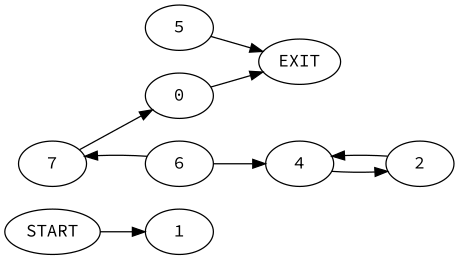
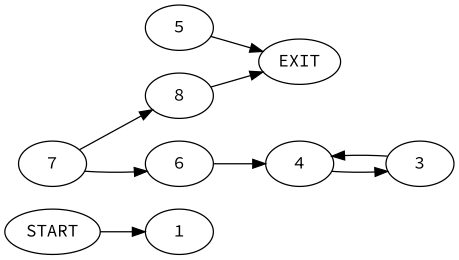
(179, 96) -> (179, 96)
(122, 155) -> (110, 172)
(420, 164) -> (420, 164)
